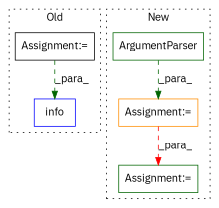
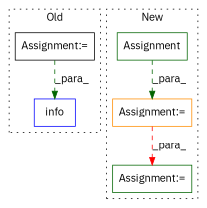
(158, 46) -> (152, 46)
